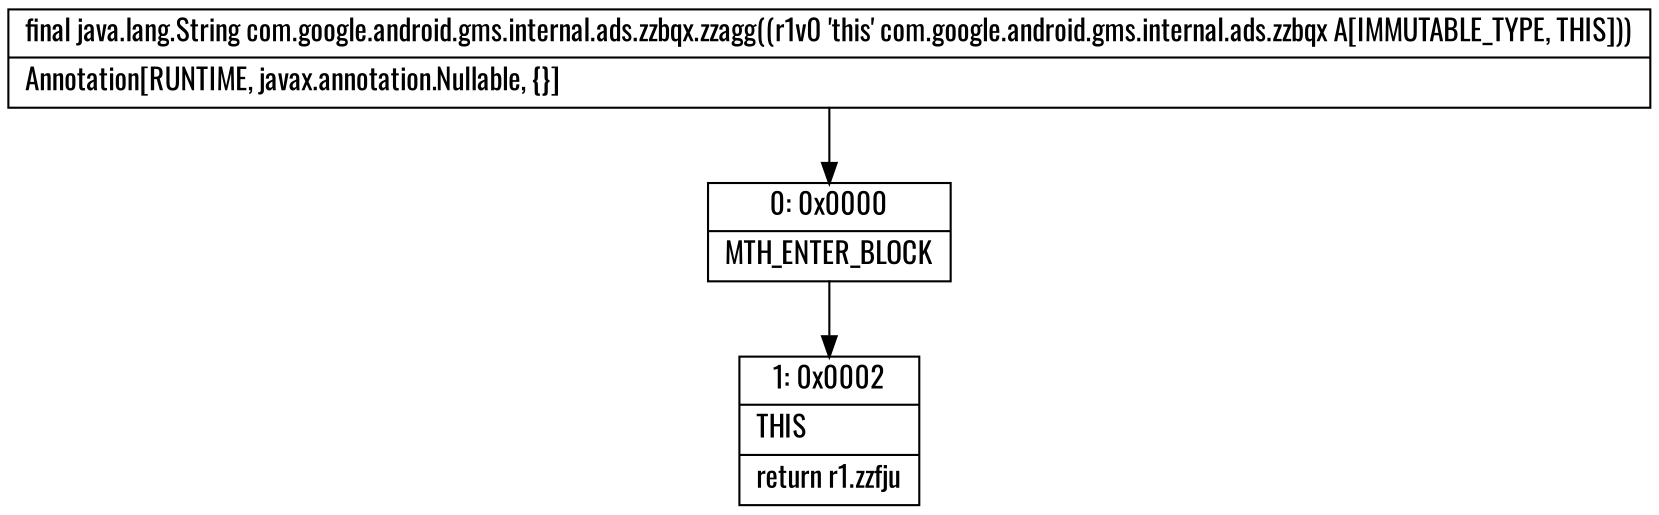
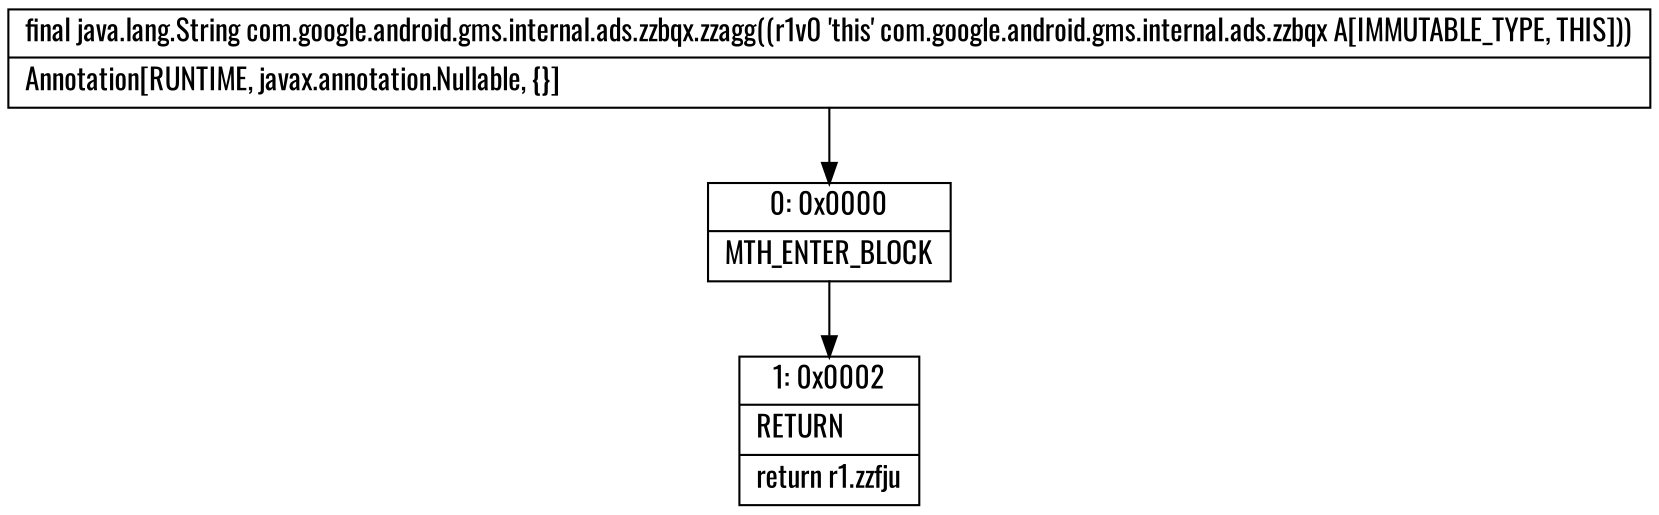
(782, 429) -> (801, 429)
